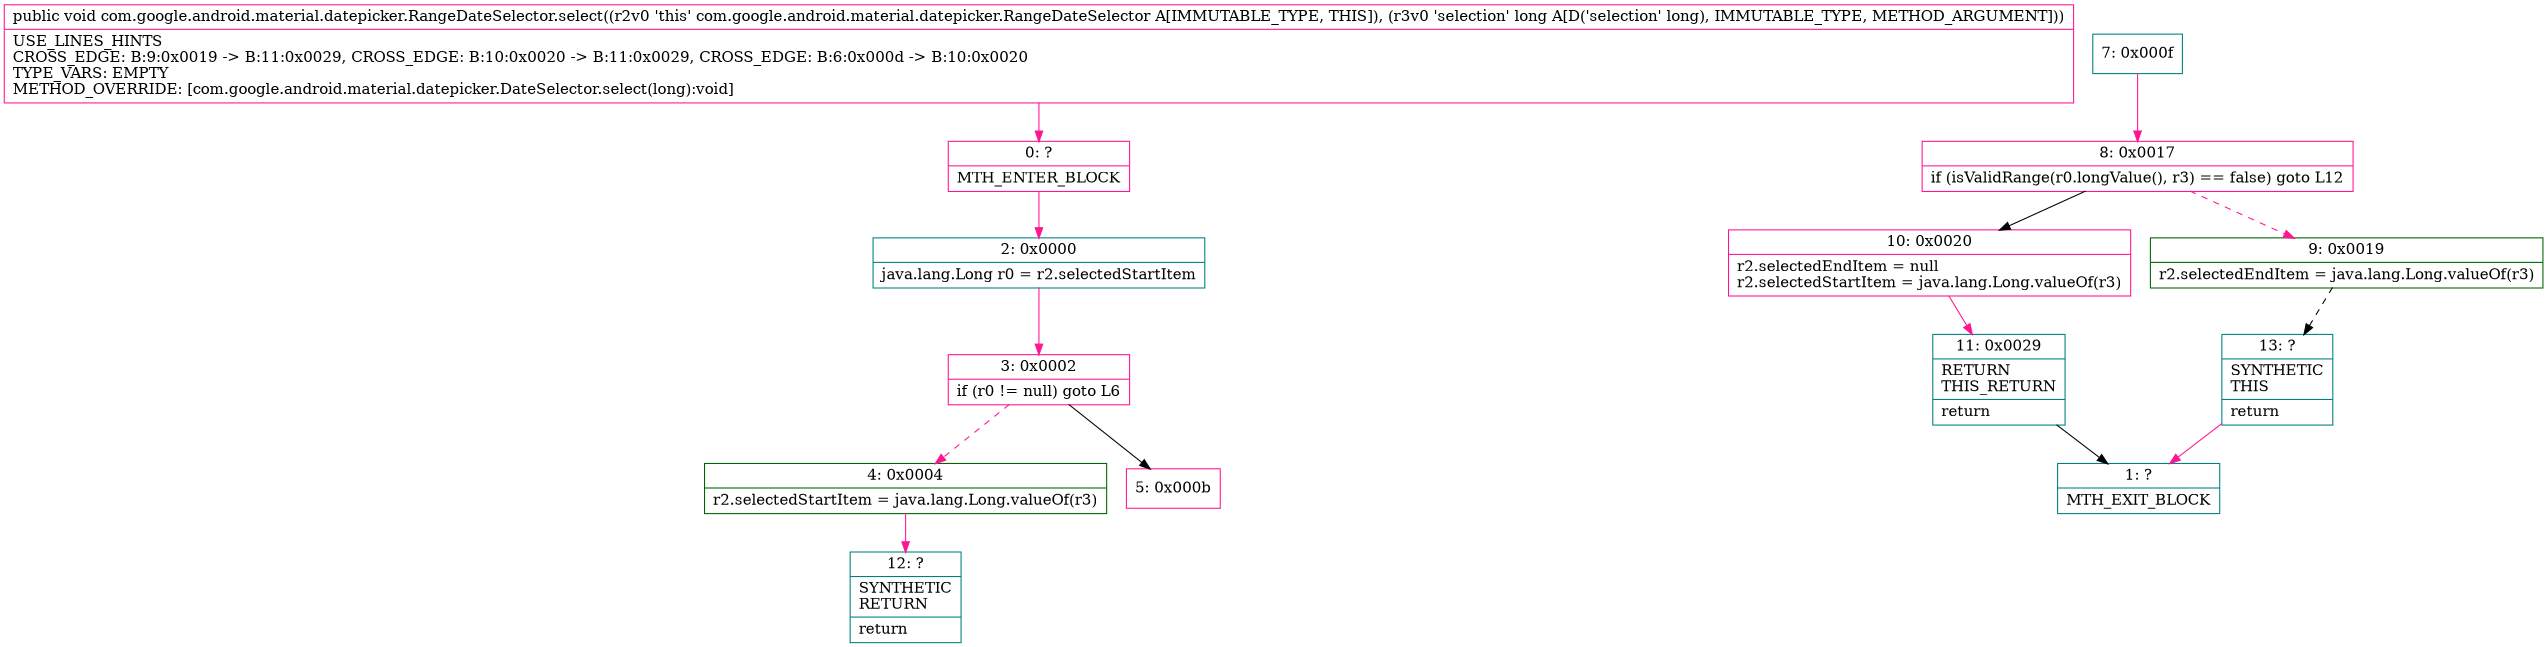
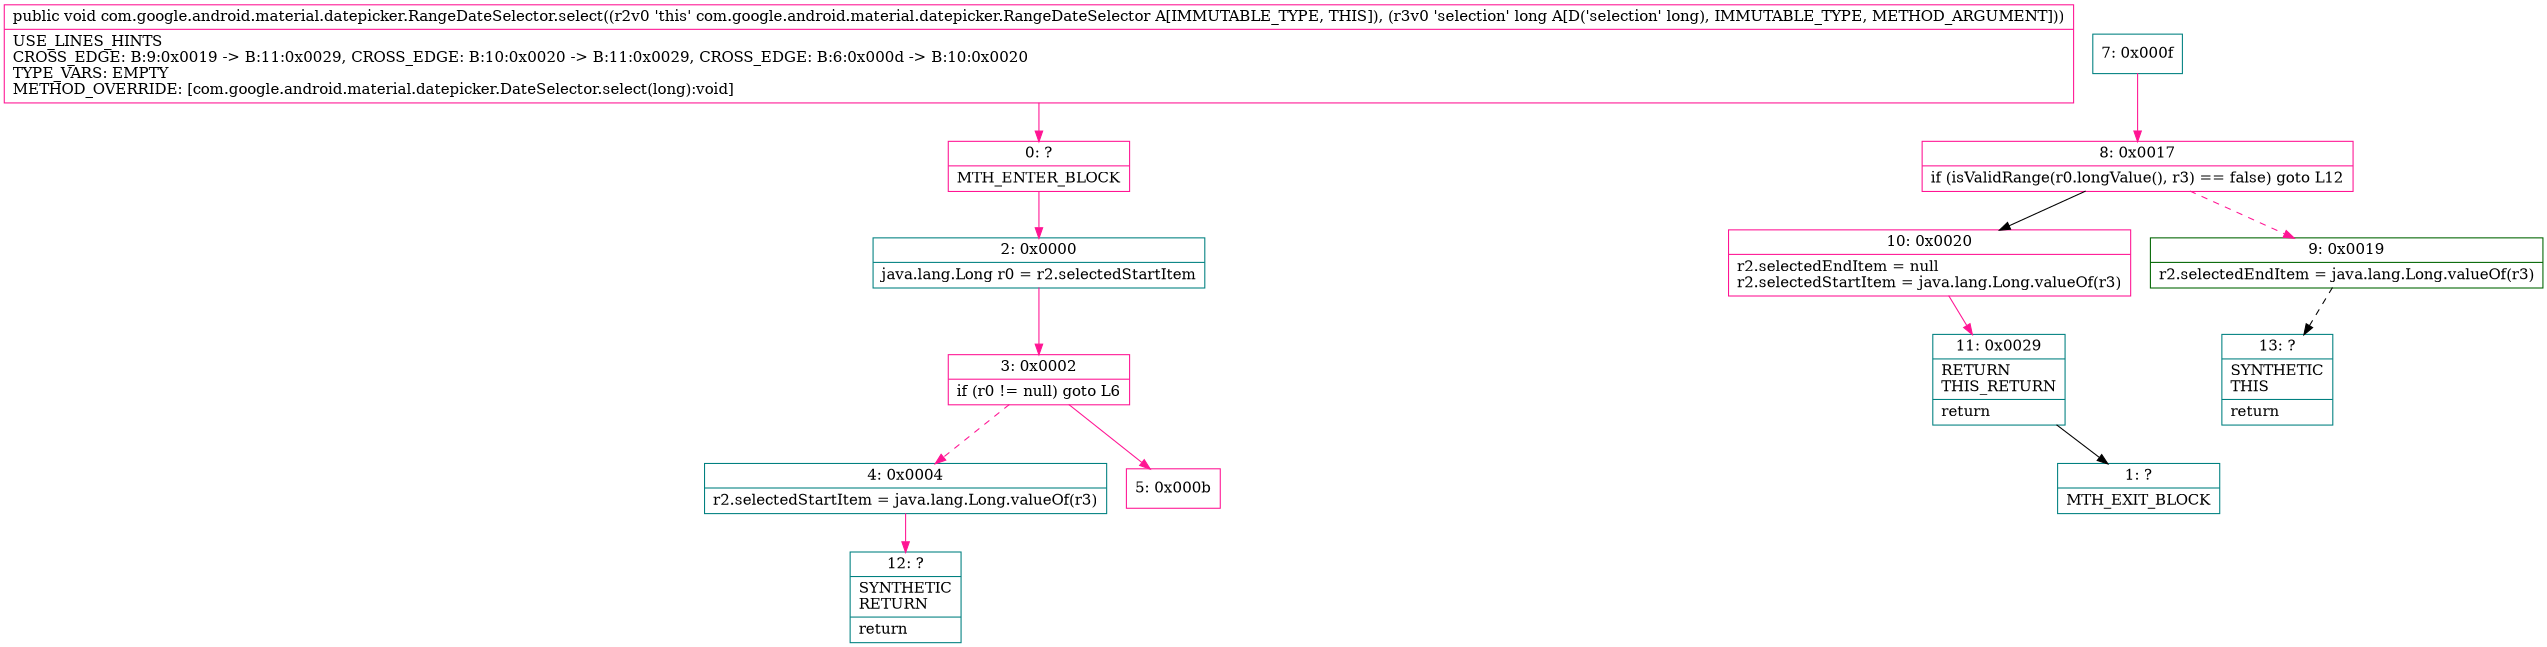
(1105, 433) -> (1105, 433)
(2200, 440) -> none
(906, 489) -> (906, 489)
